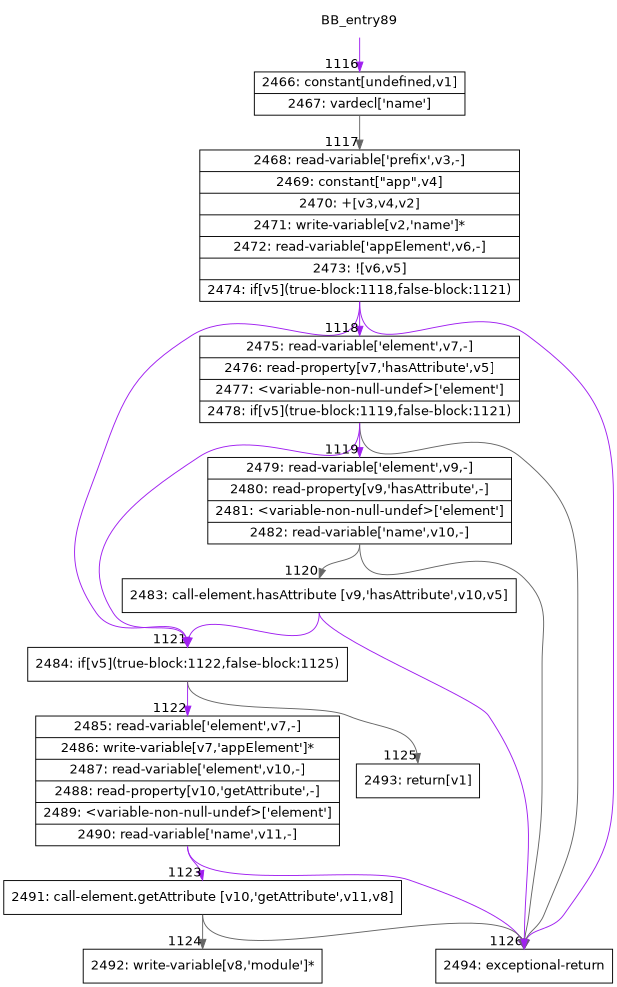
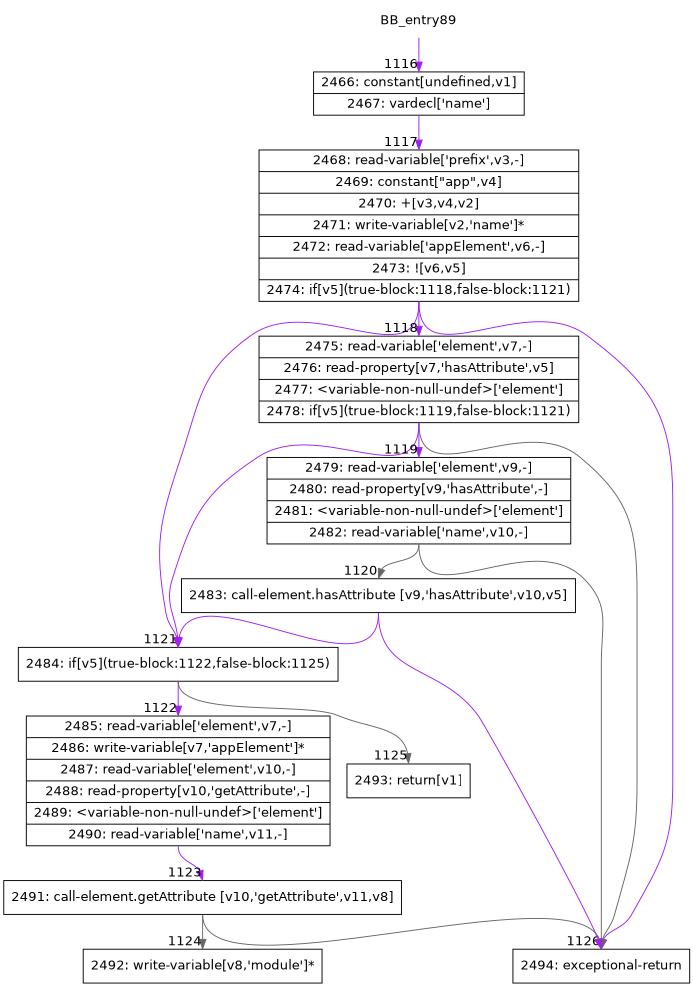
(360, 128) -> (419, 128)
(357, 875) -> none
